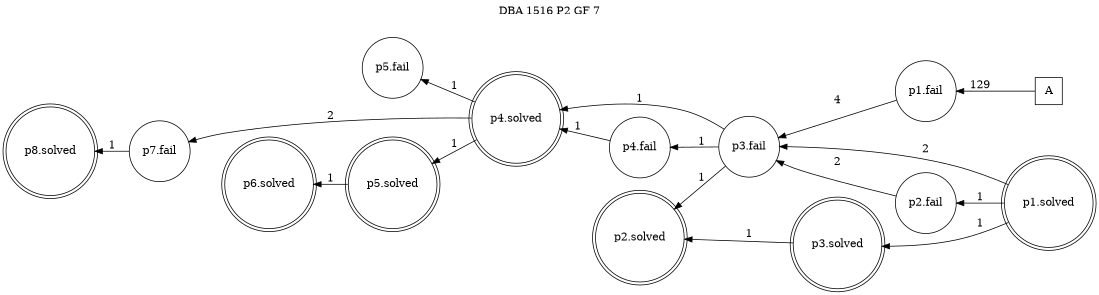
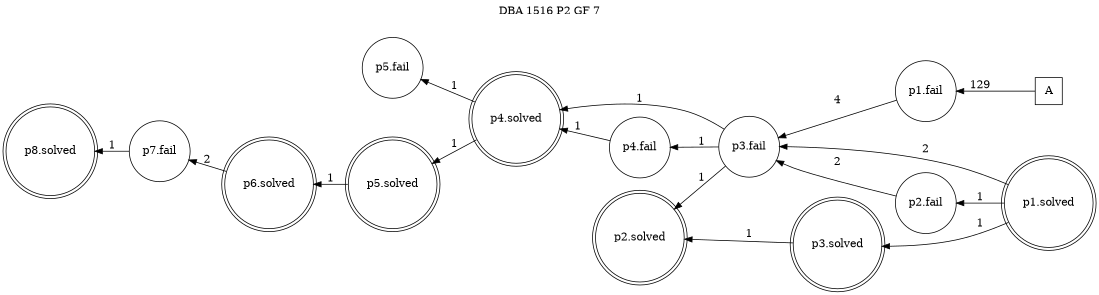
(333, 122) -> (211, 167)
